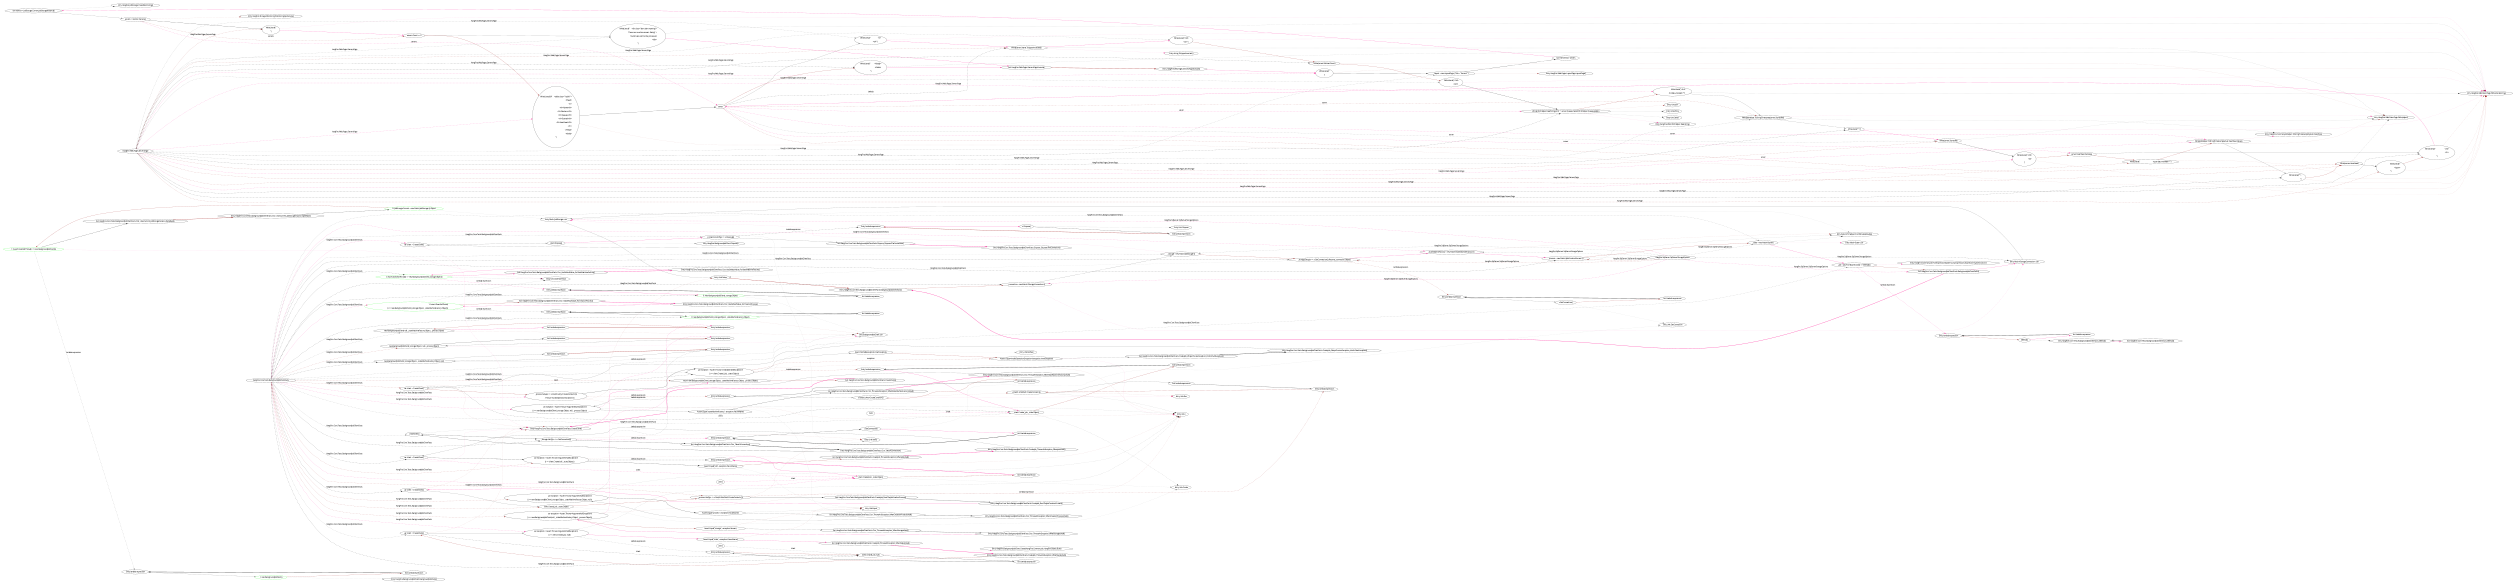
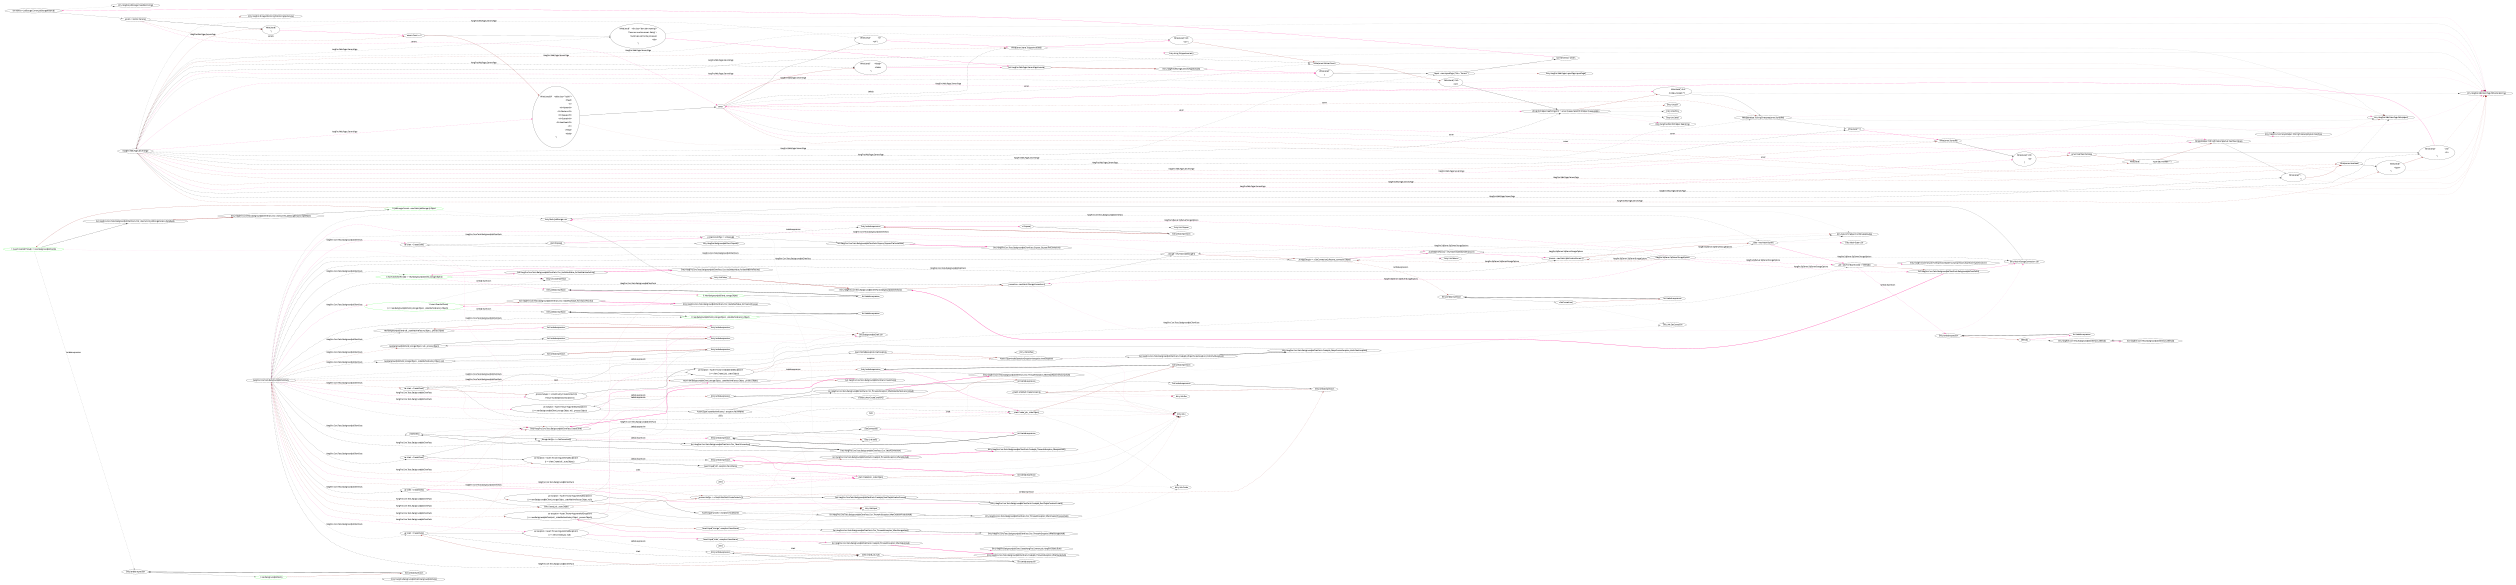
none -> (1017, 91)
none -> (1451, 259)
none -> (1761, 262)
(463, 296) -> none
(947, 395) -> (1032, 401)
(720, 529) -> (720, 529)
